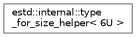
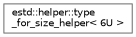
(68, 18) -> (68, 18)
